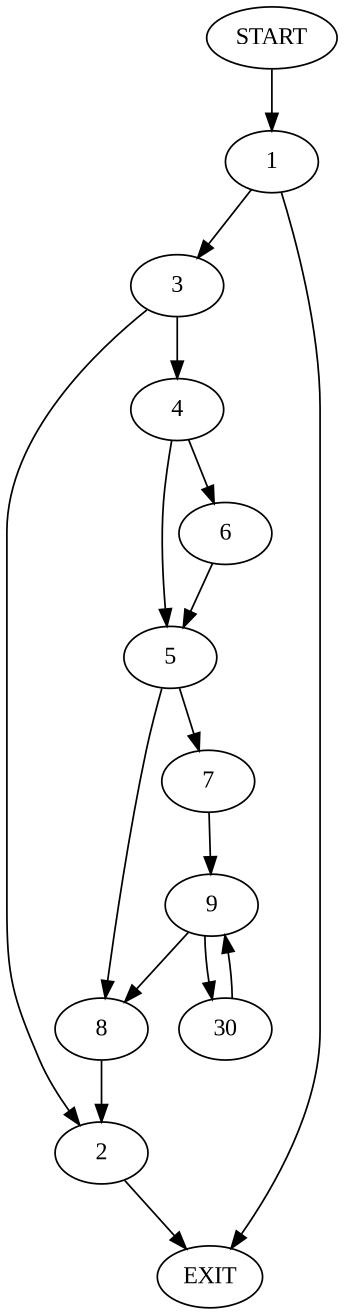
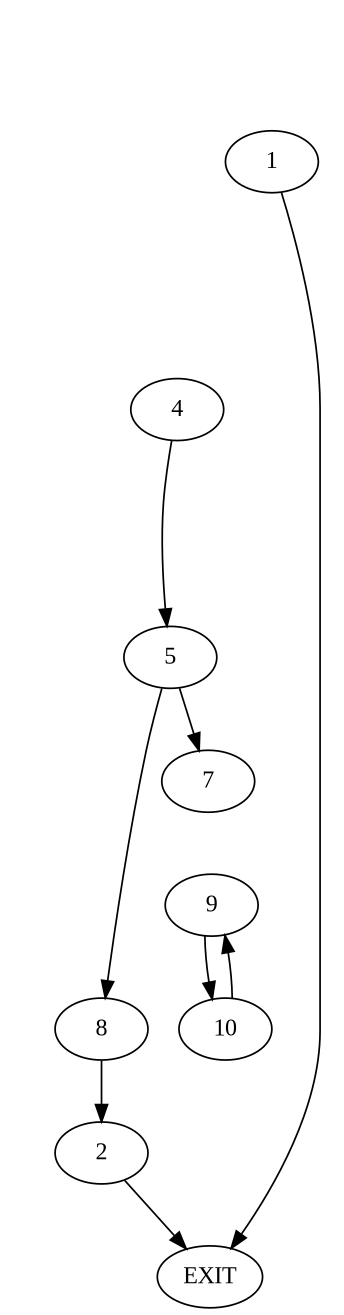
(272, 38) -> none
(177, 286) -> none
(225, 533) -> none
(210, 835) -> none
(162, 961) -> none
(225, 1029) -> (225, 1029)
